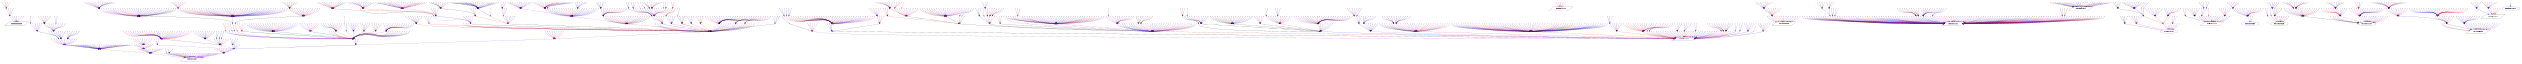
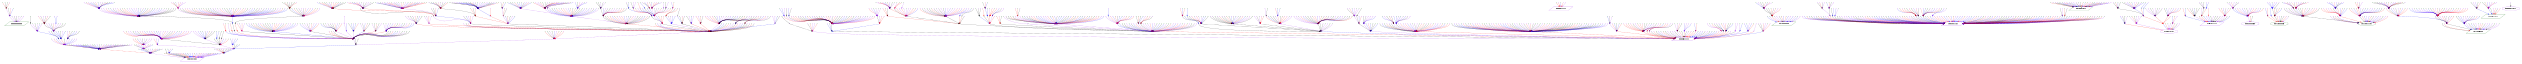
(1684, 39) -> (1684, 39)
